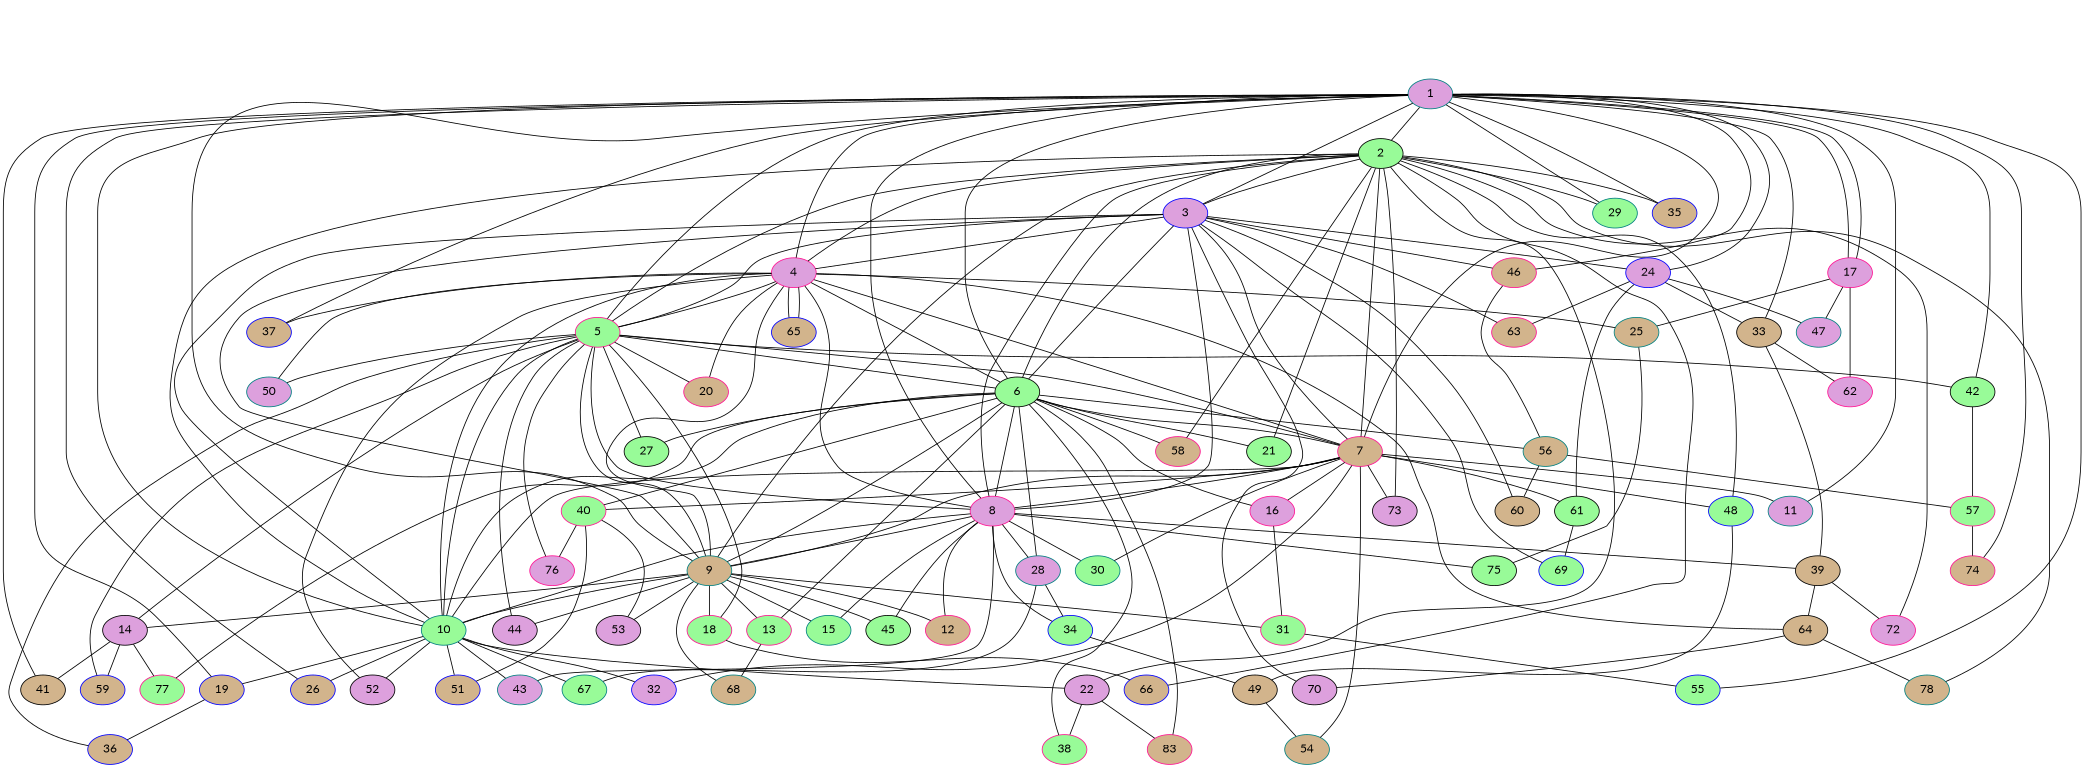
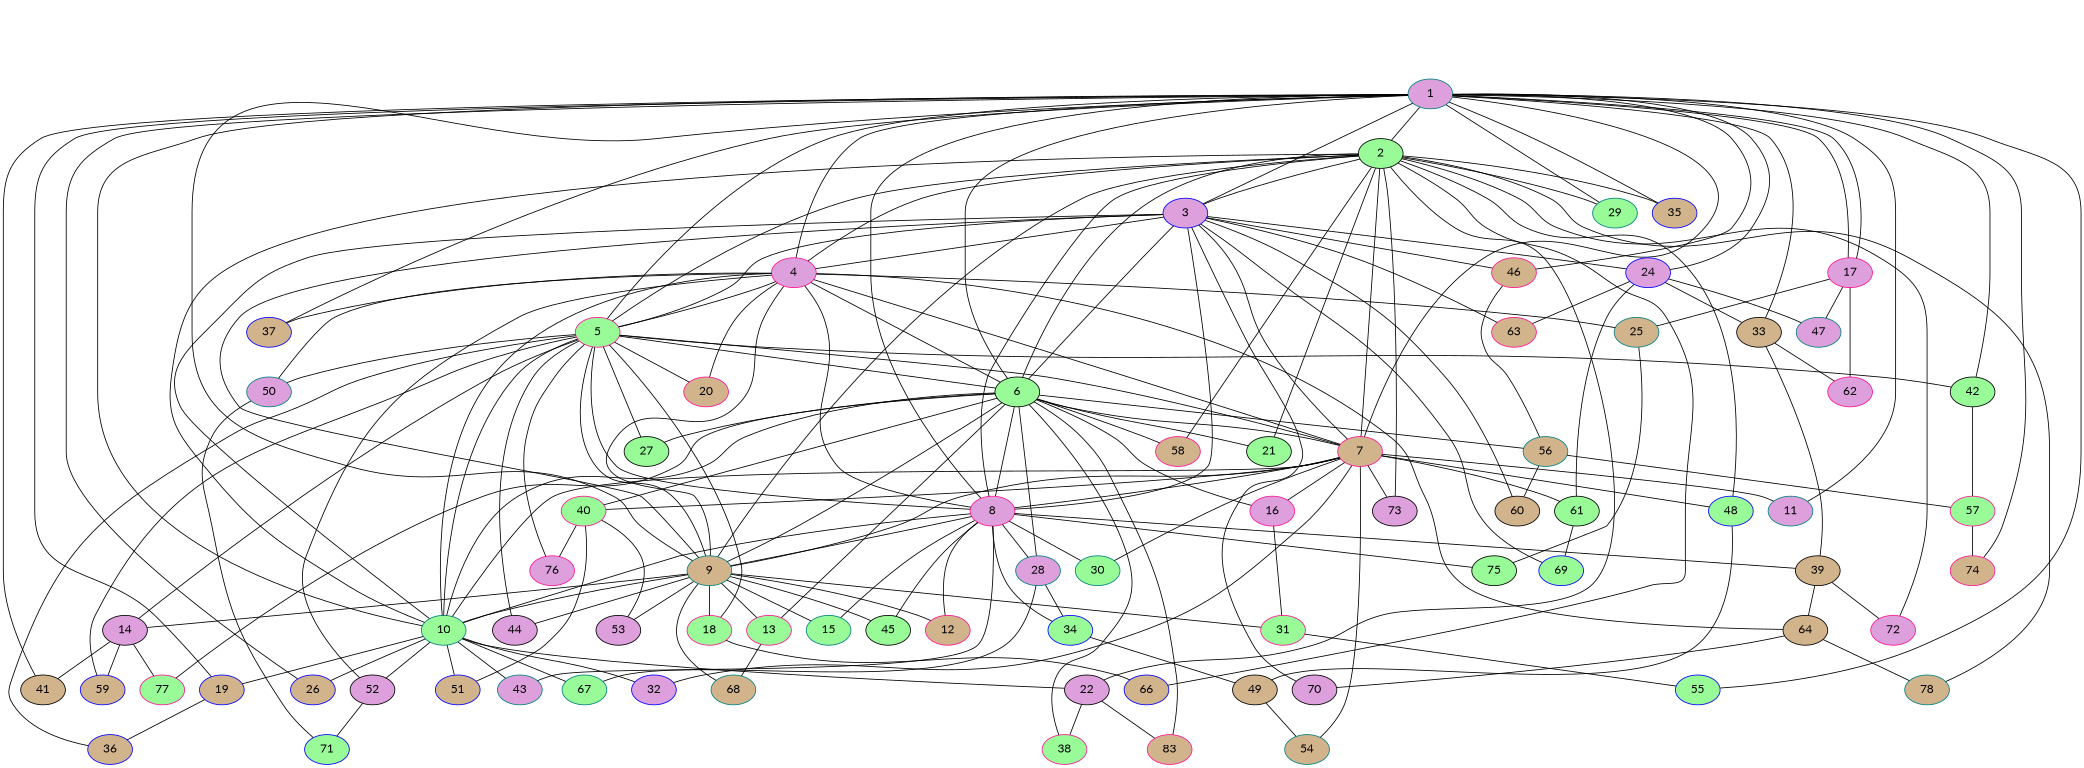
(794, 332) -> none
none -> (327, 750)
